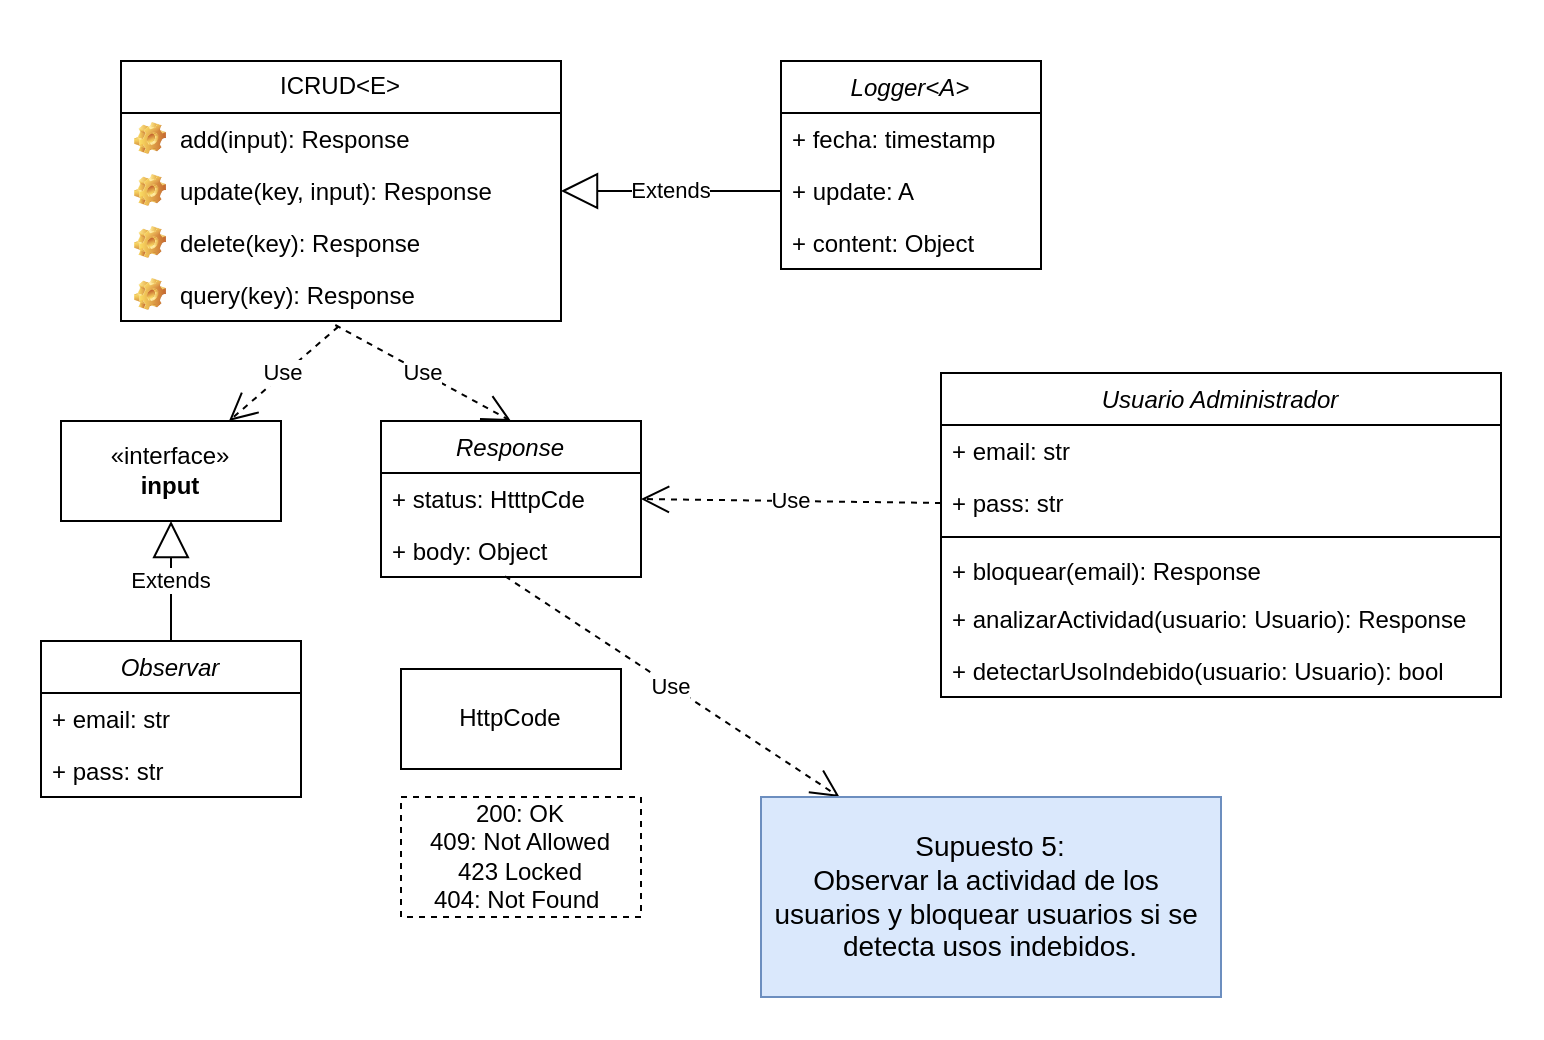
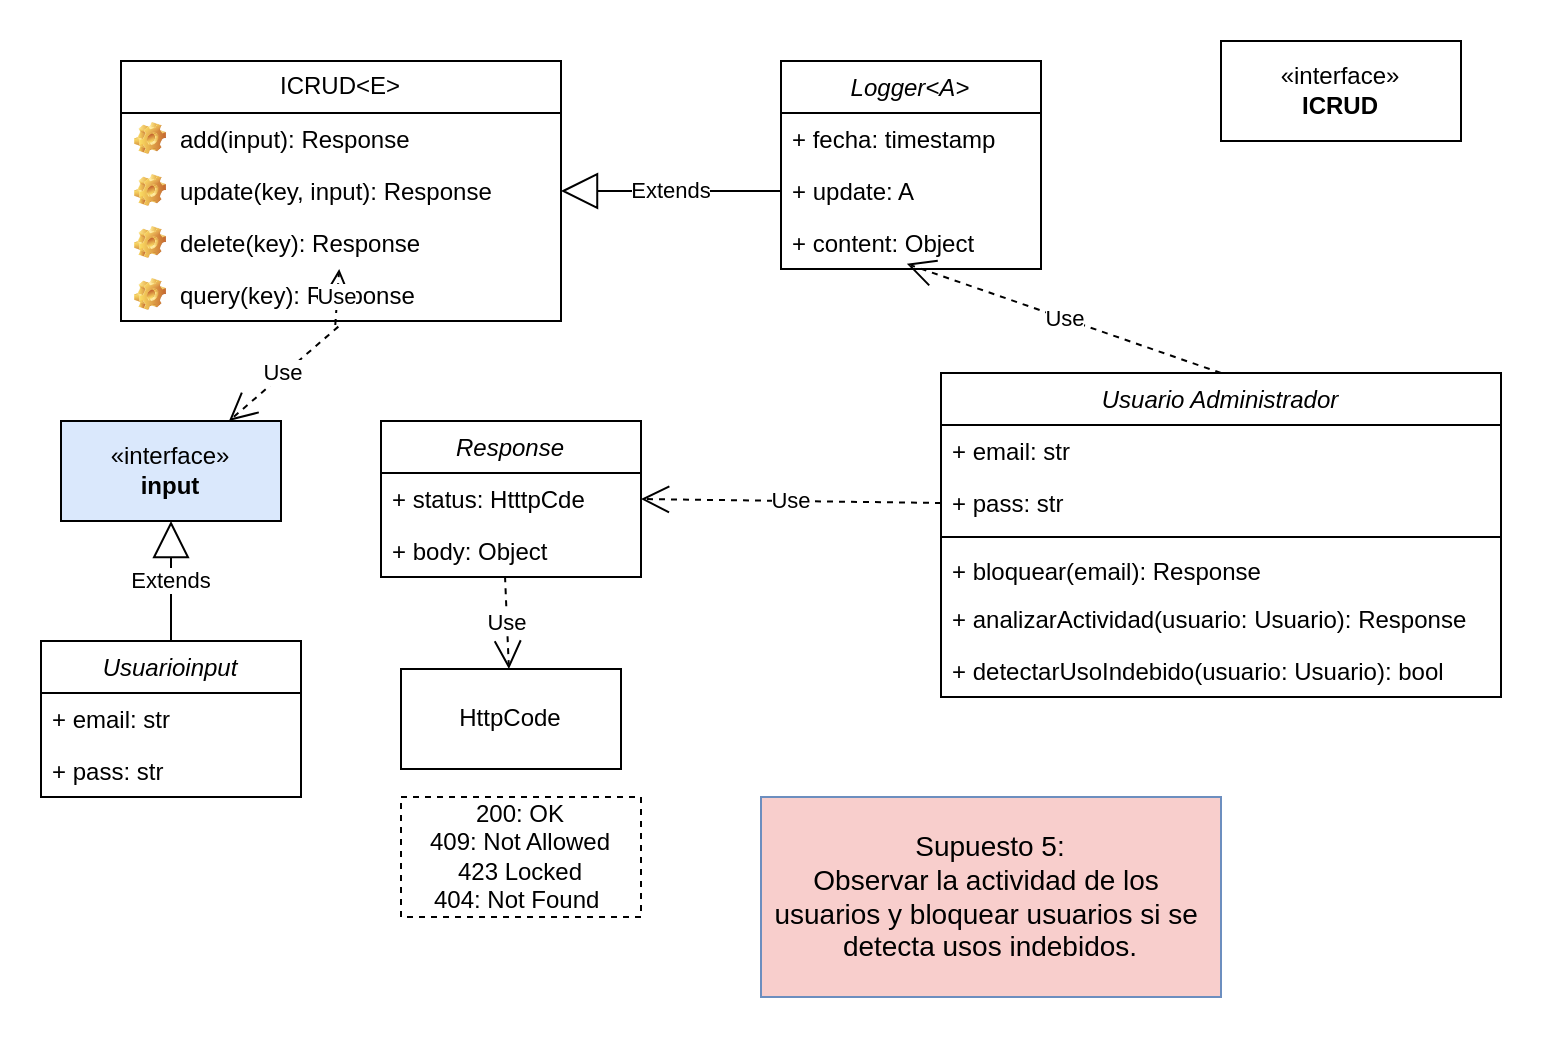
none -> (1341, 91)
none -> (1076, 323)
(421, 372) -> (337, 300)
(171, 471) -> (171, 471)
(170, 668) -> (170, 668)
(764, 747) -> (508, 640)
(991, 897) -> (991, 897)
